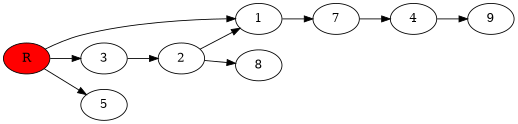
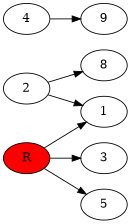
(336, 19) -> none
(139, 58) -> none
